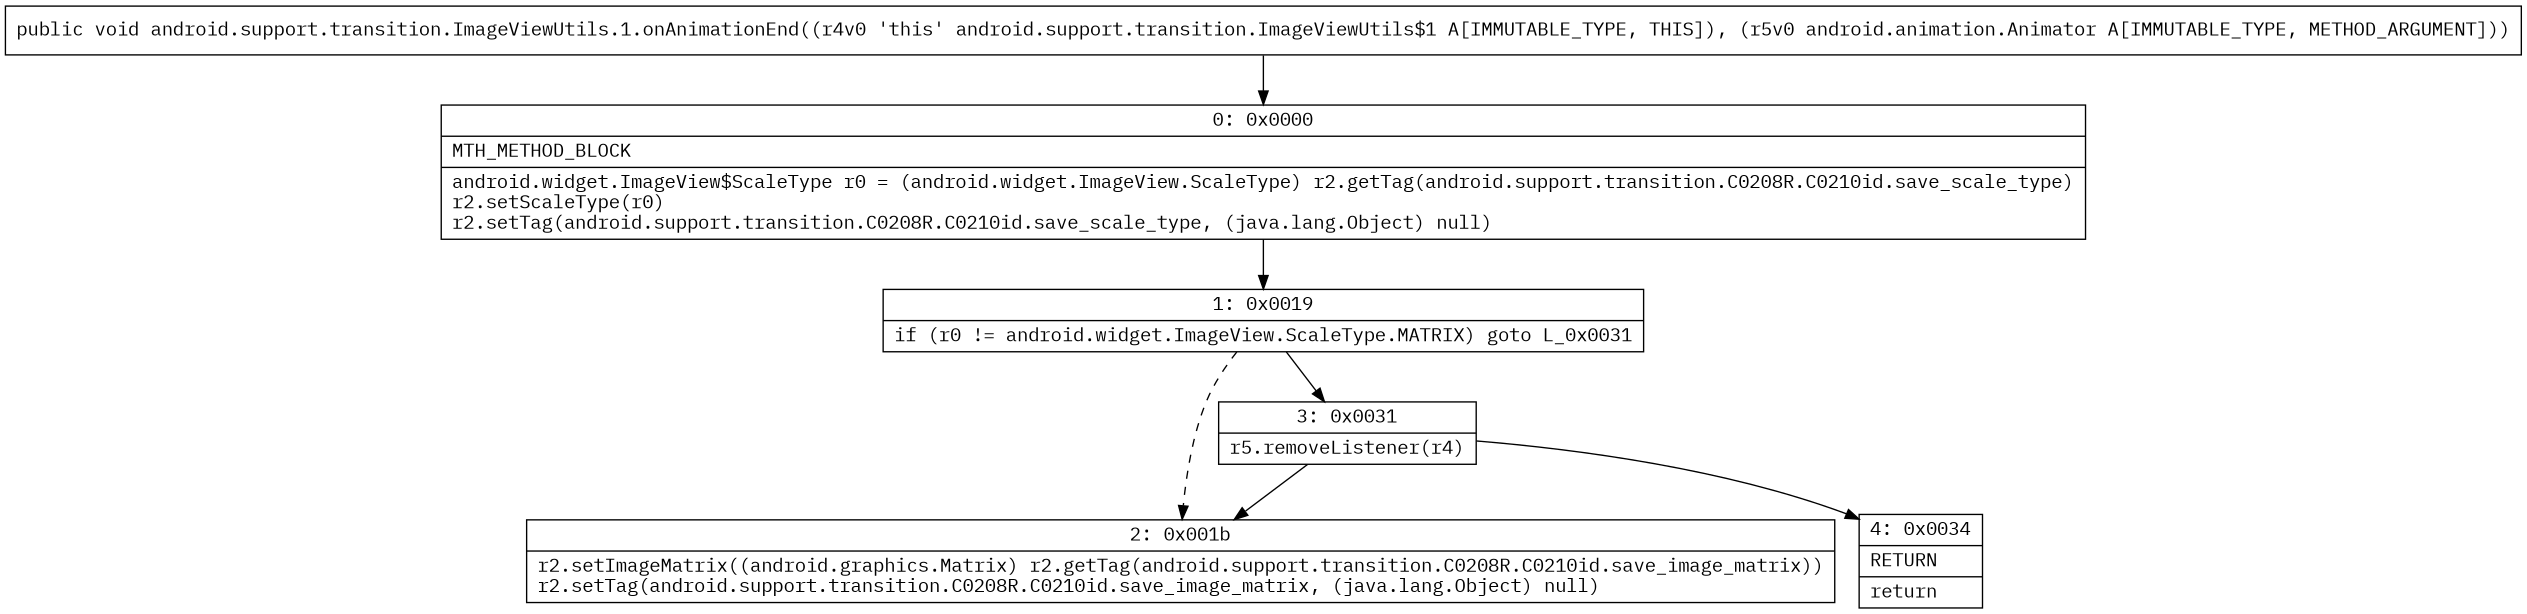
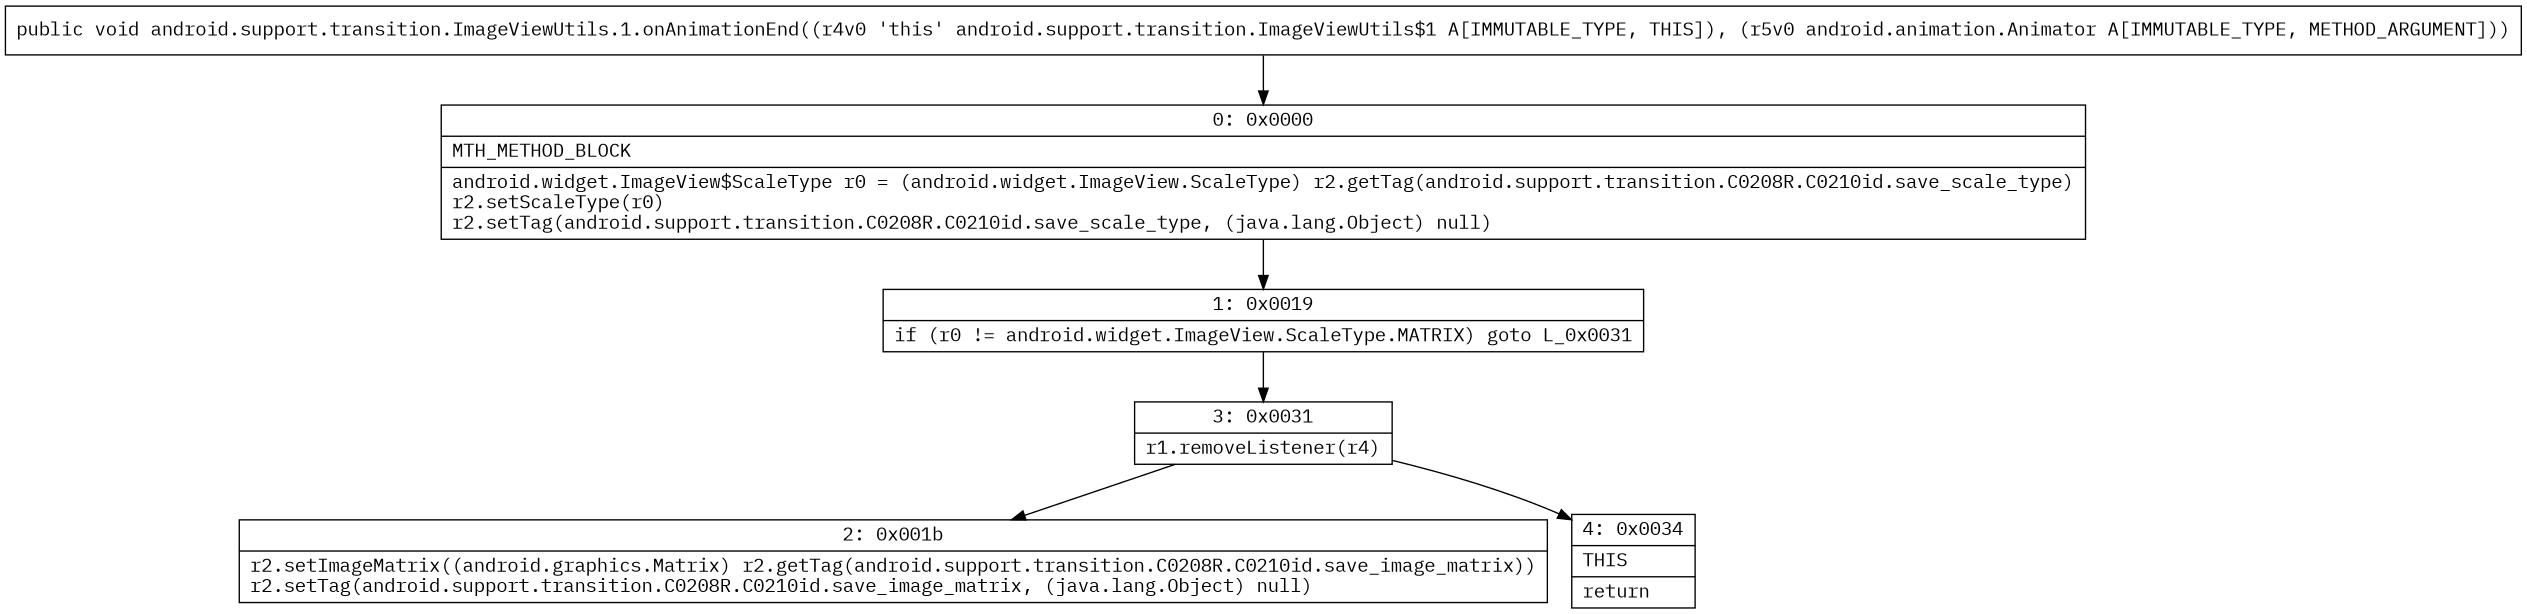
(1198, 424) -> none
(1347, 448) -> (1263, 448)
(1904, 561) -> (1606, 561)
